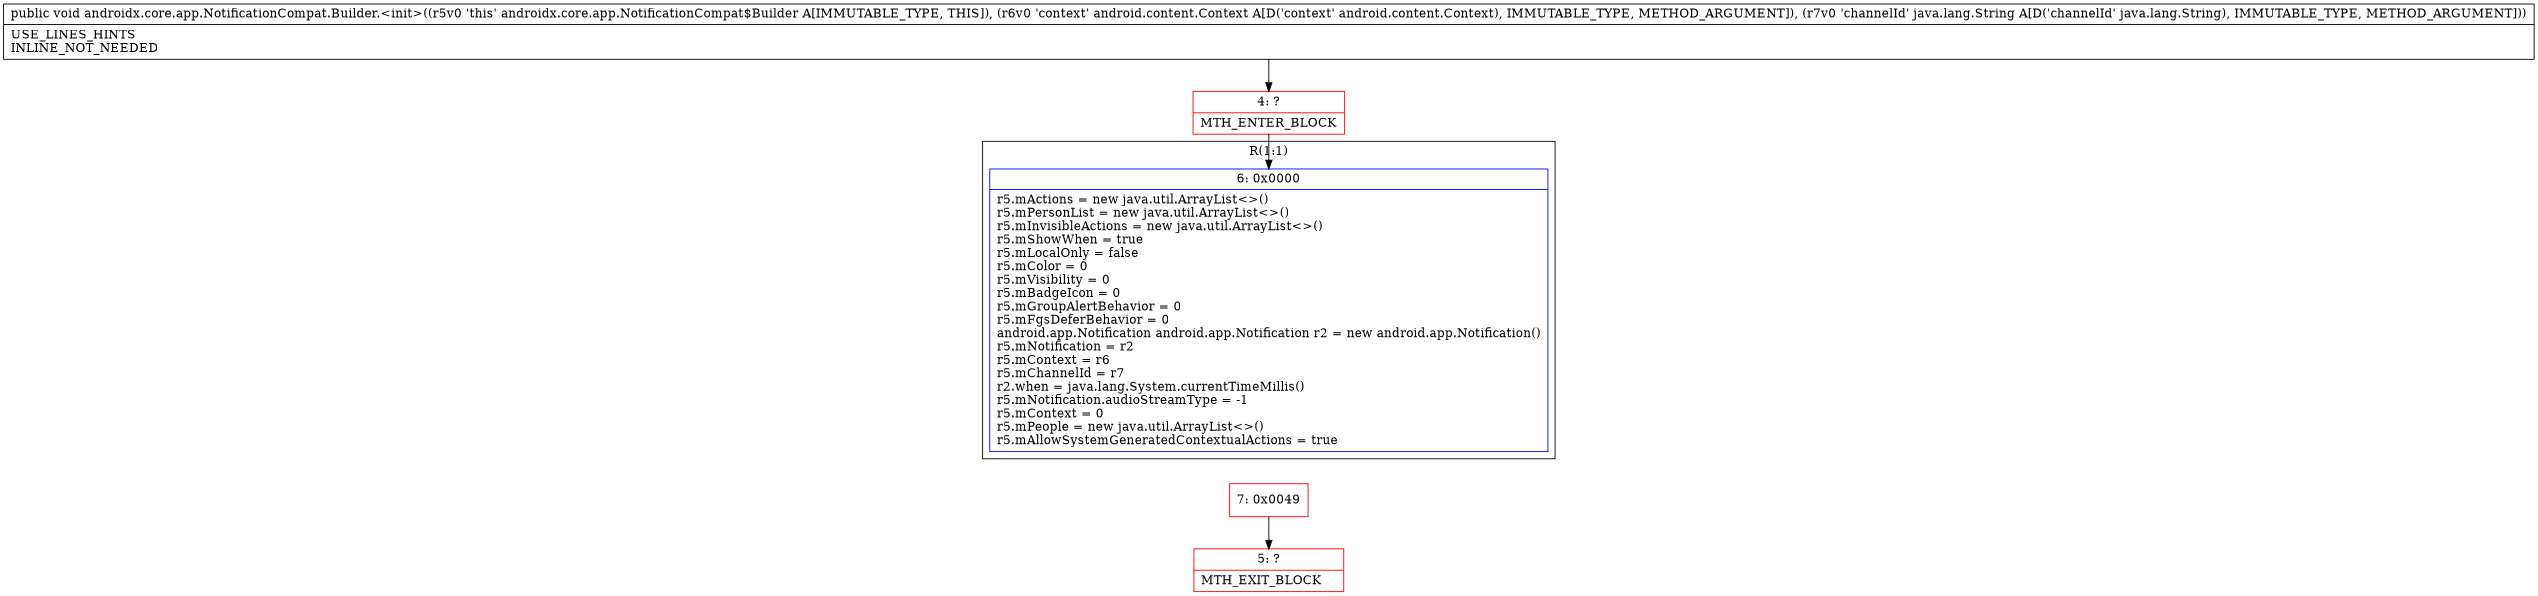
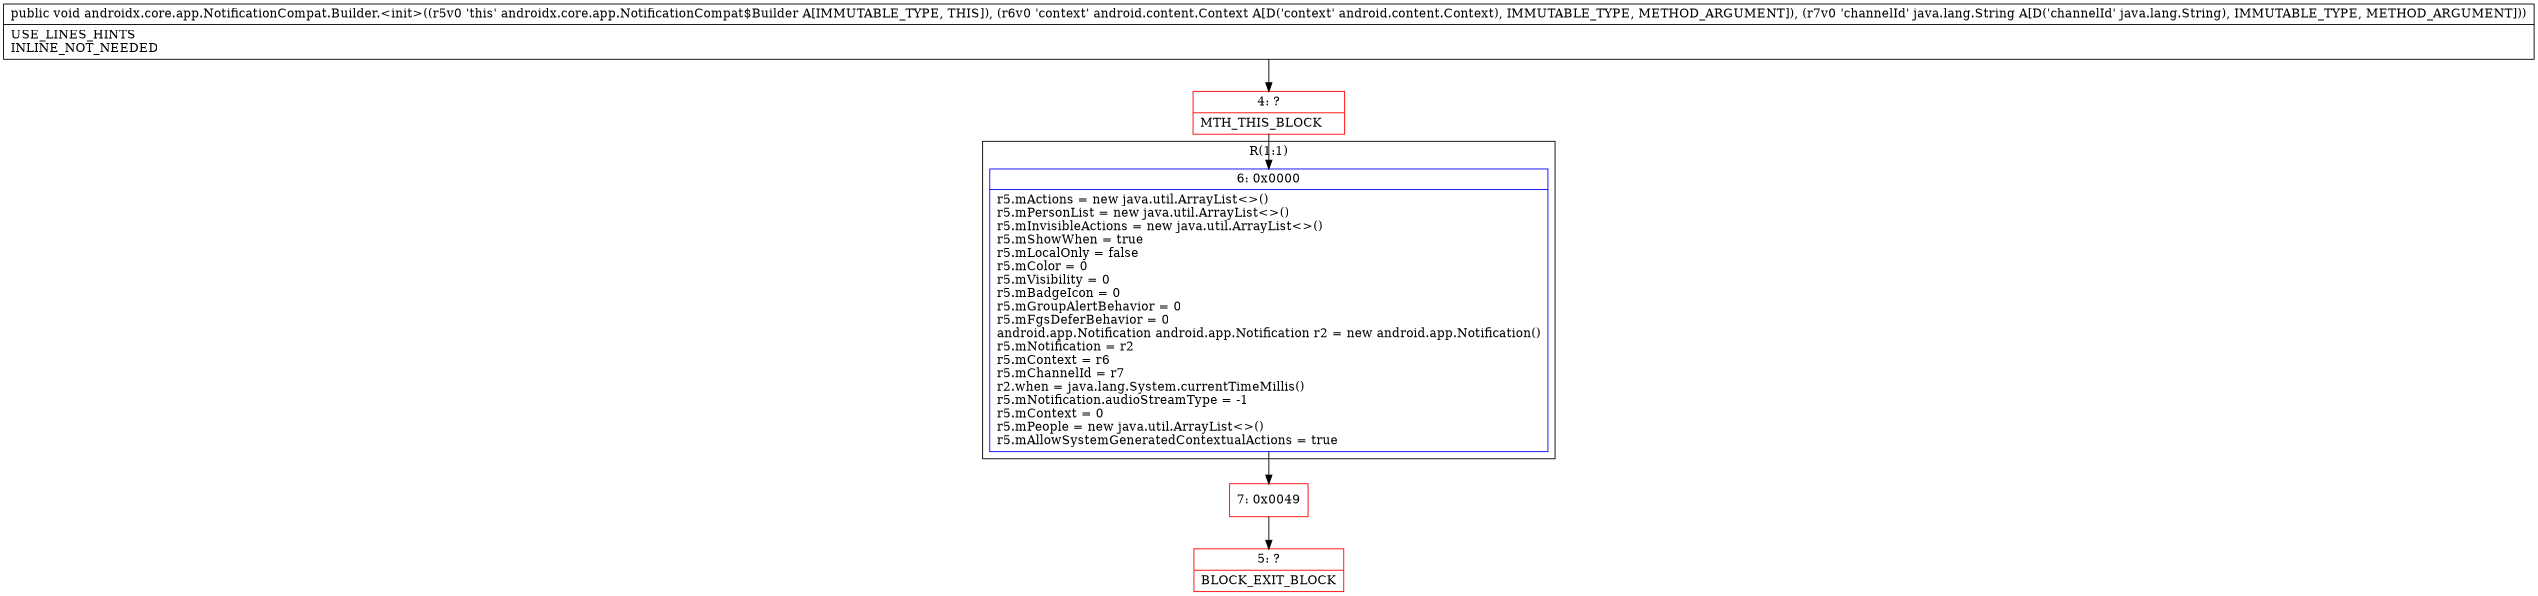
(1269, 123) -> (1261, 123)
none -> (1269, 464)
(1262, 580) -> (1269, 580)
